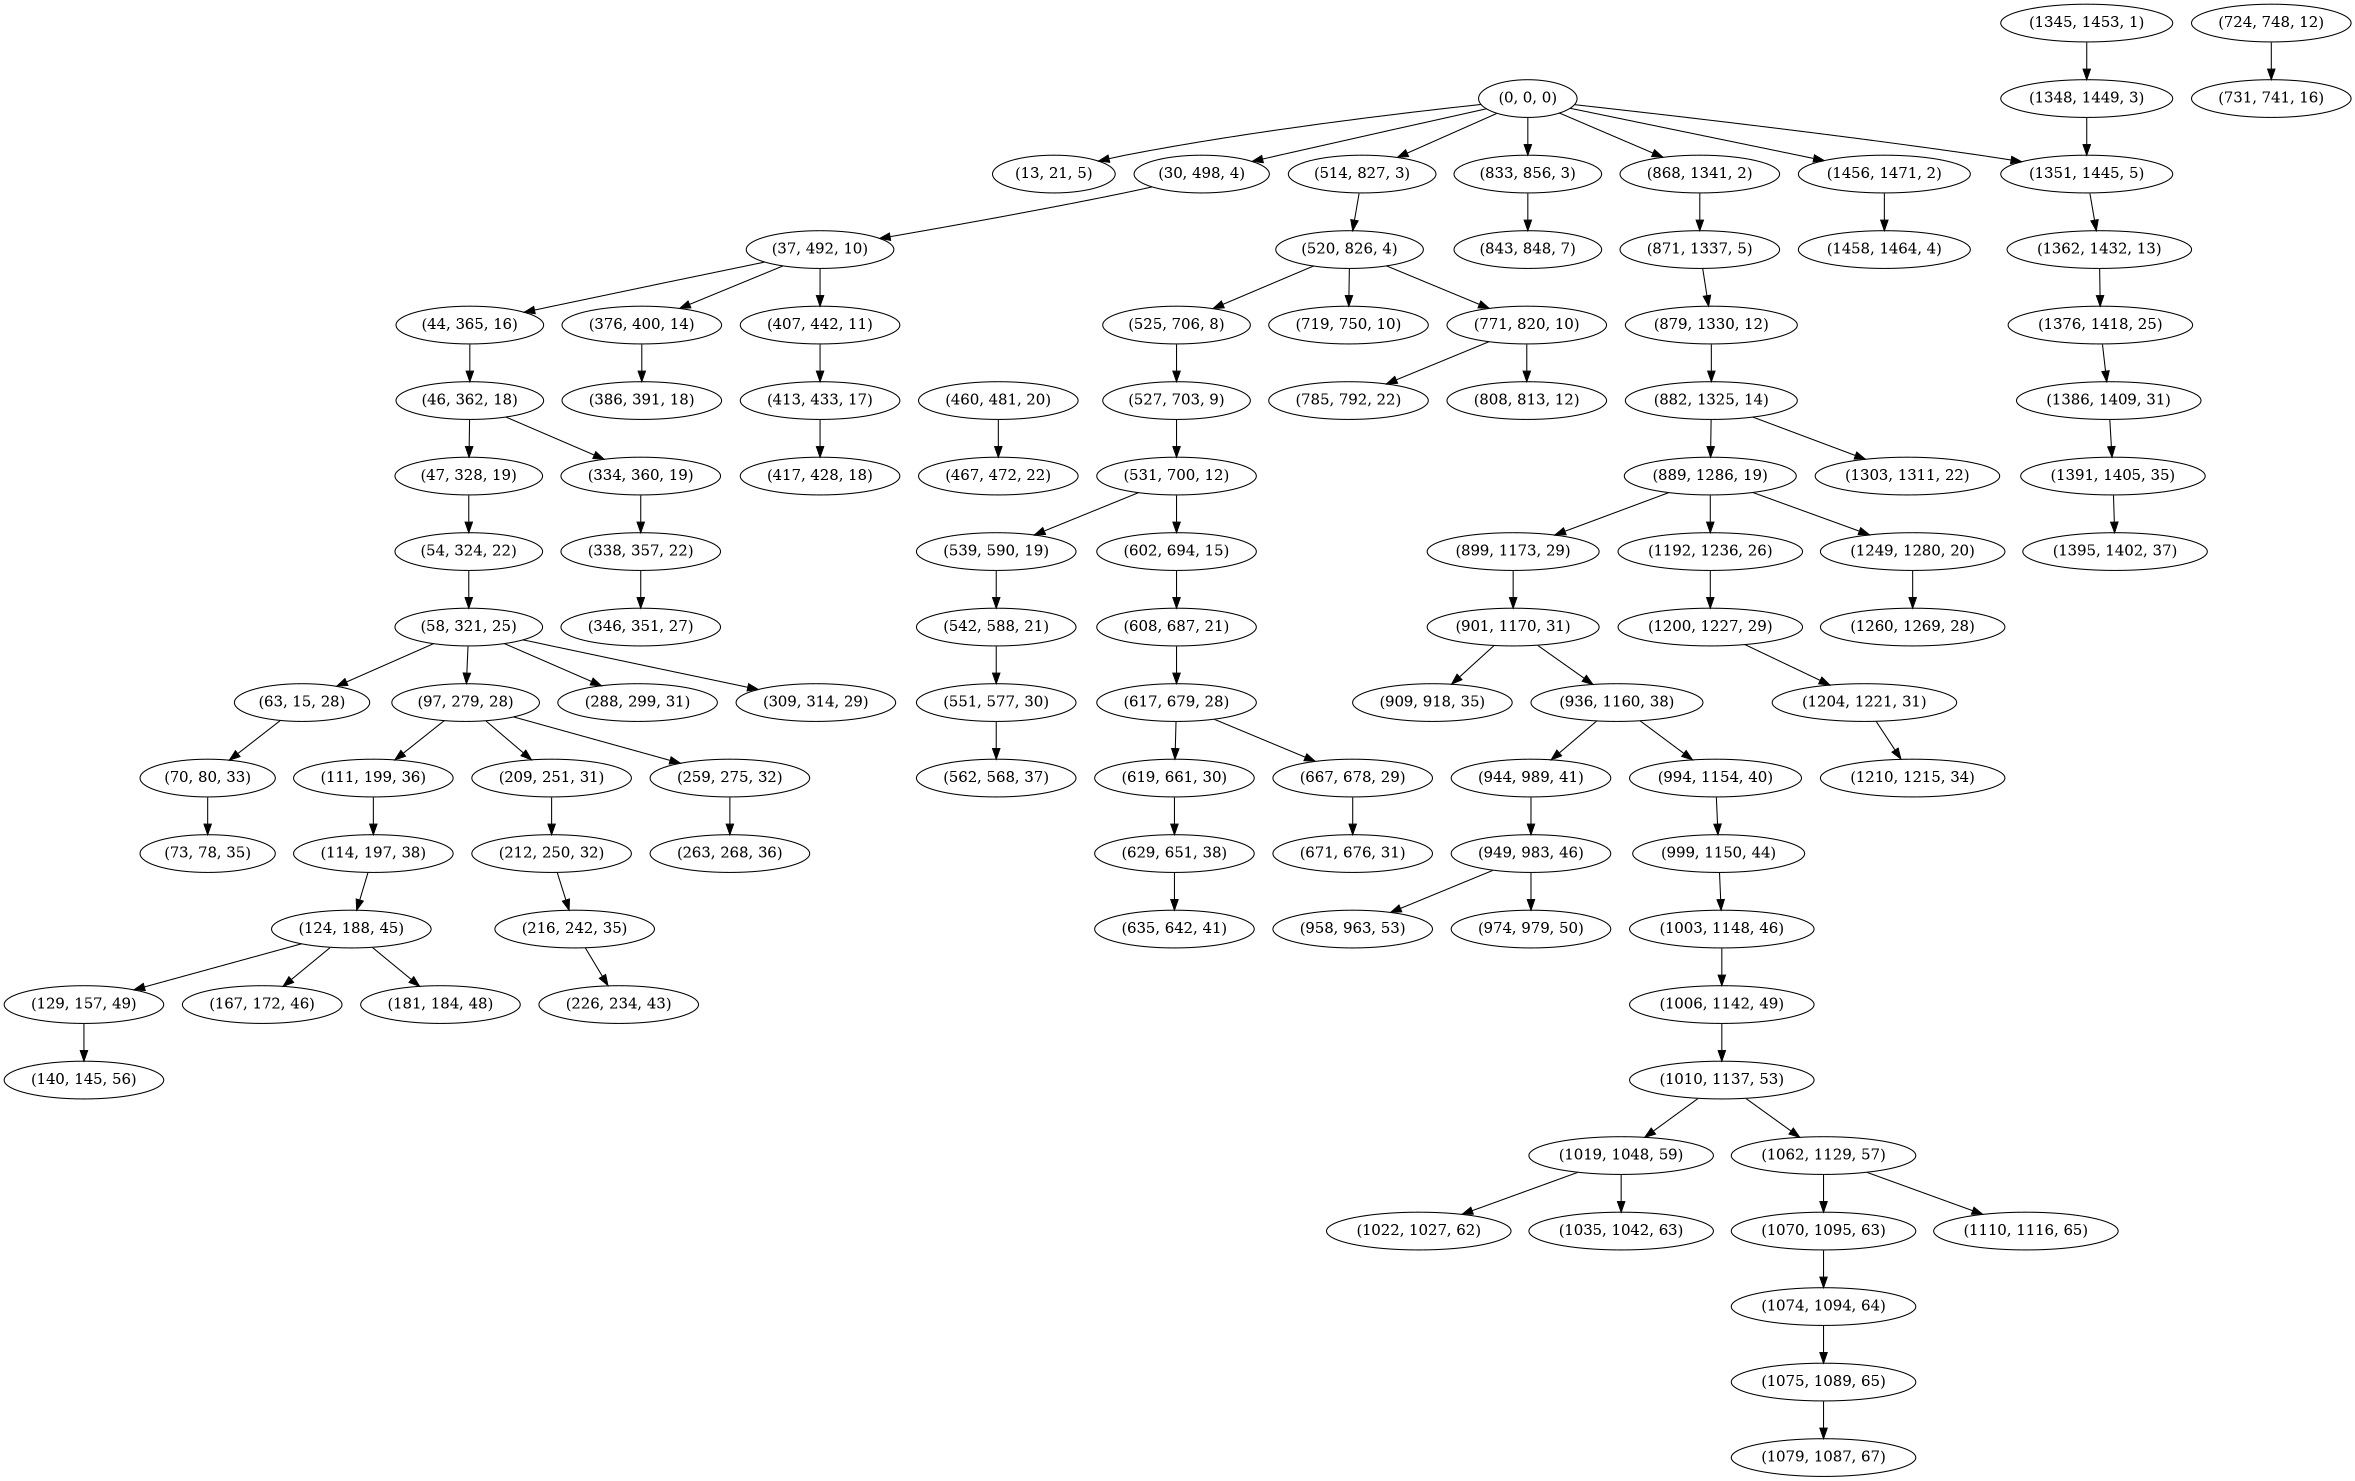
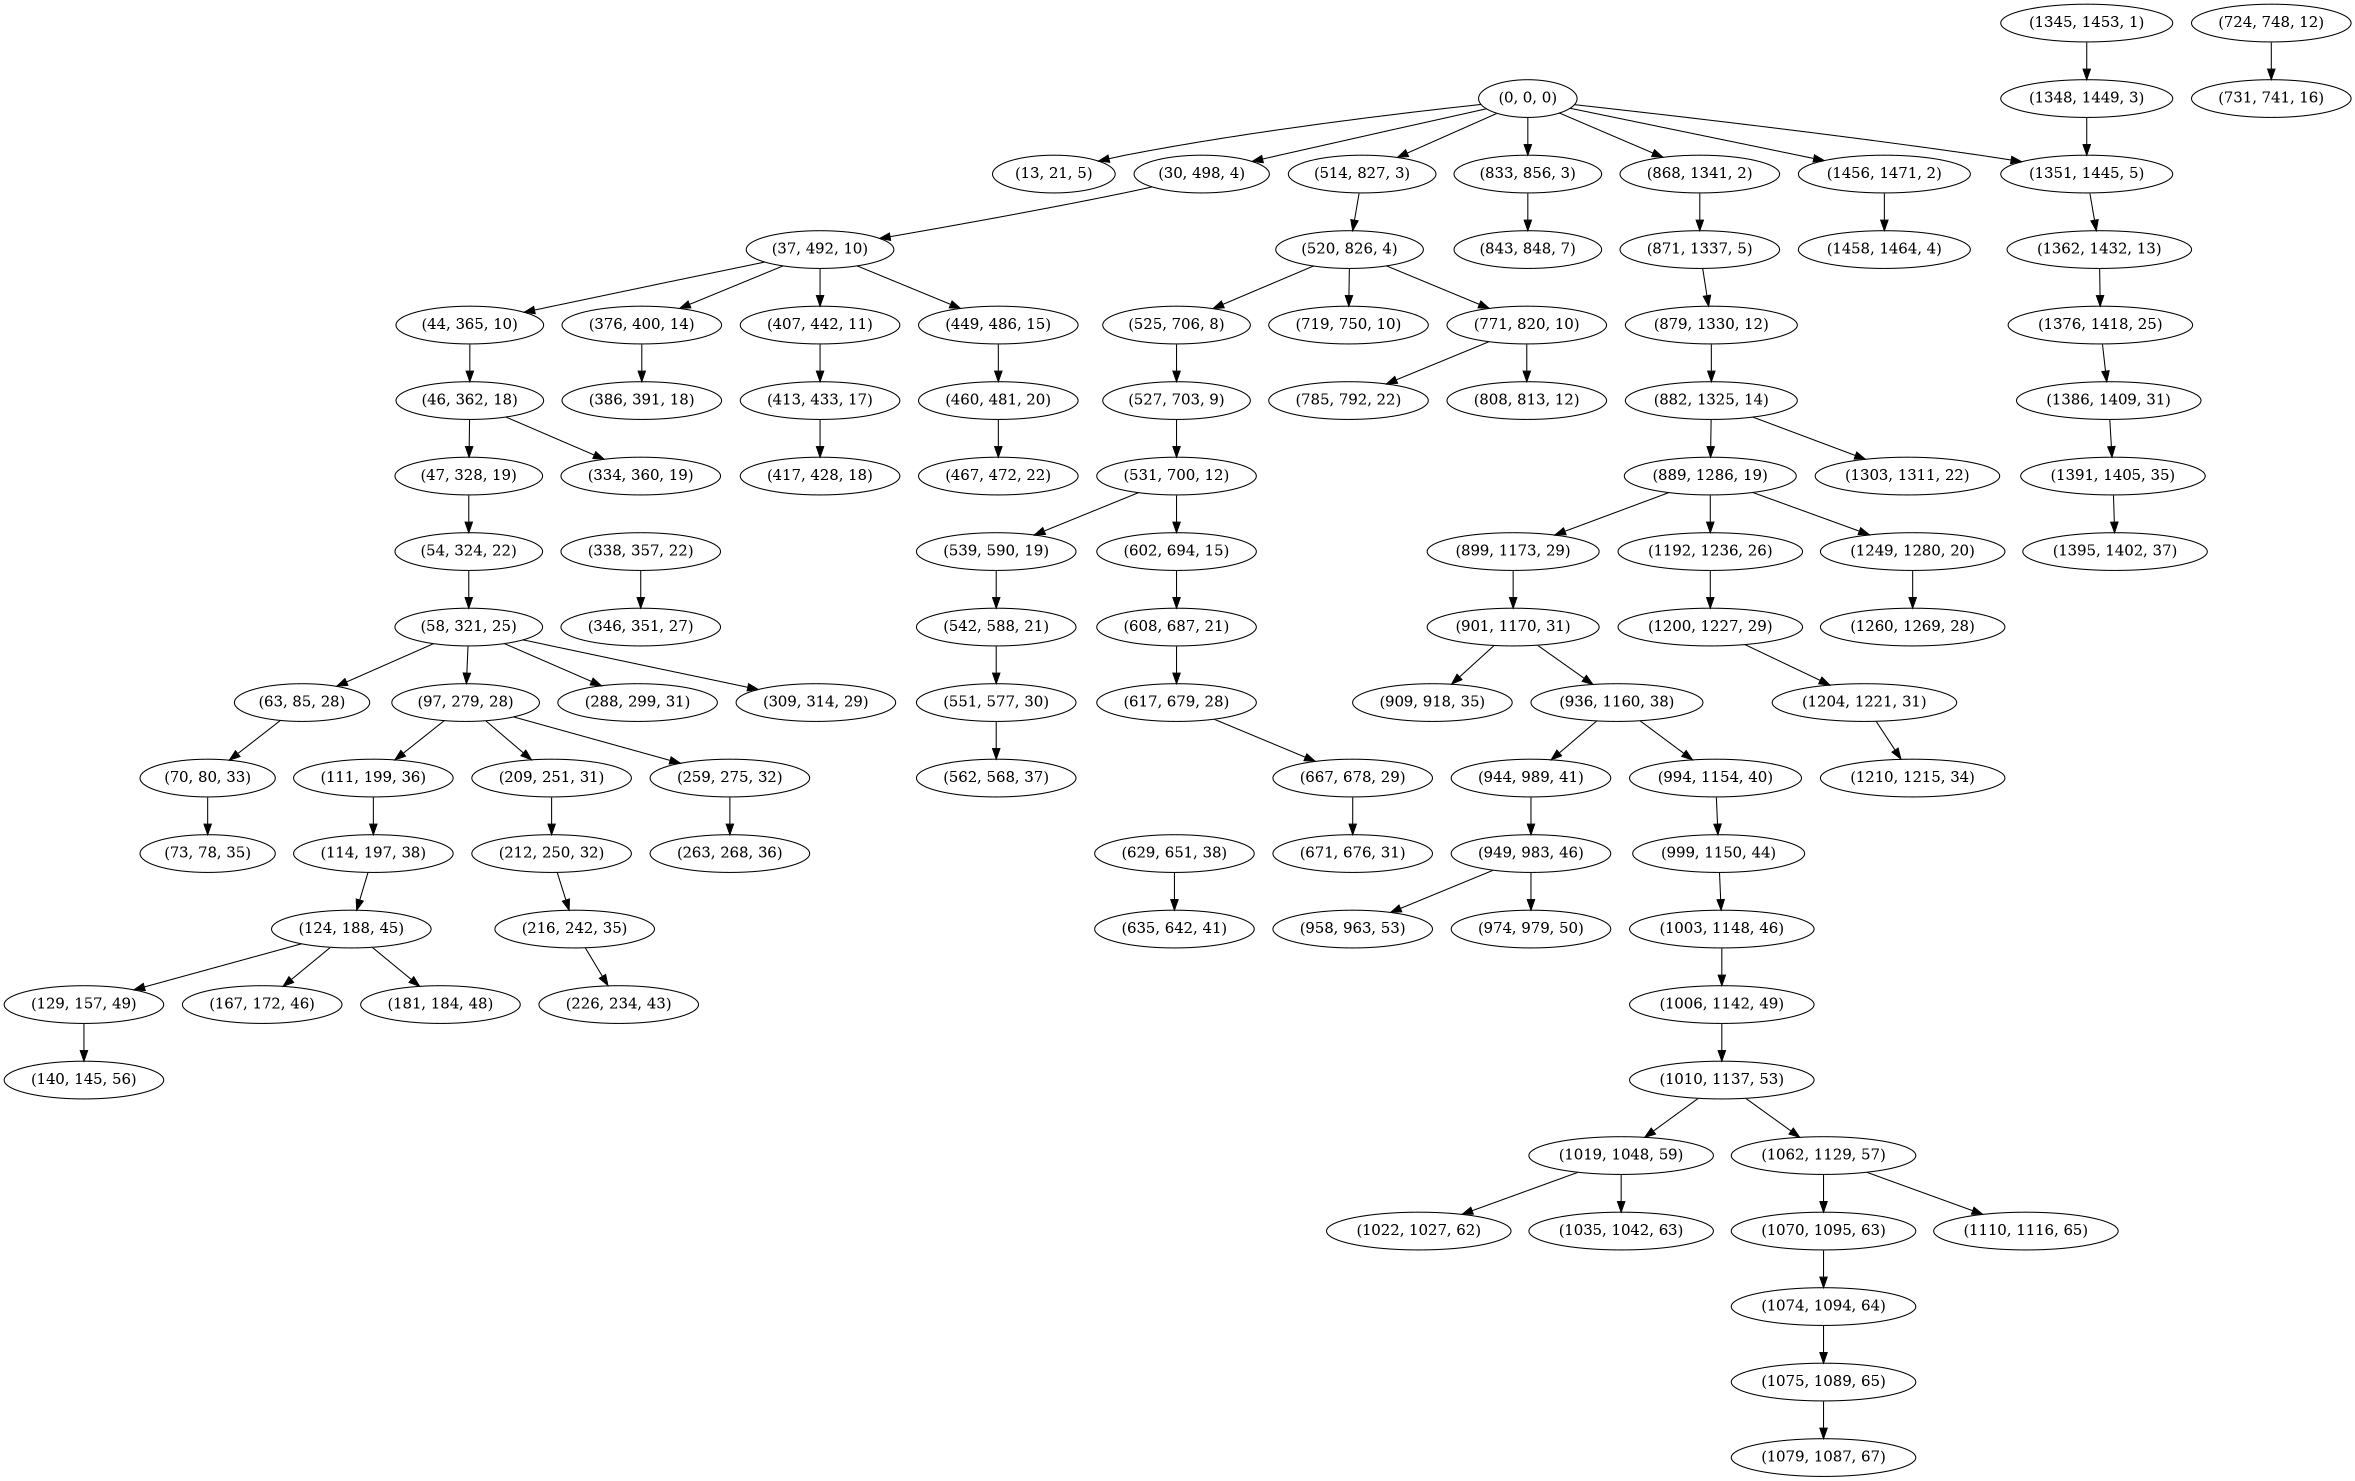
(470, 325) -> (470, 325)
none -> (998, 325)
(641, 509) -> none
(302, 703) -> (302, 703)
(1174, 778) -> none
